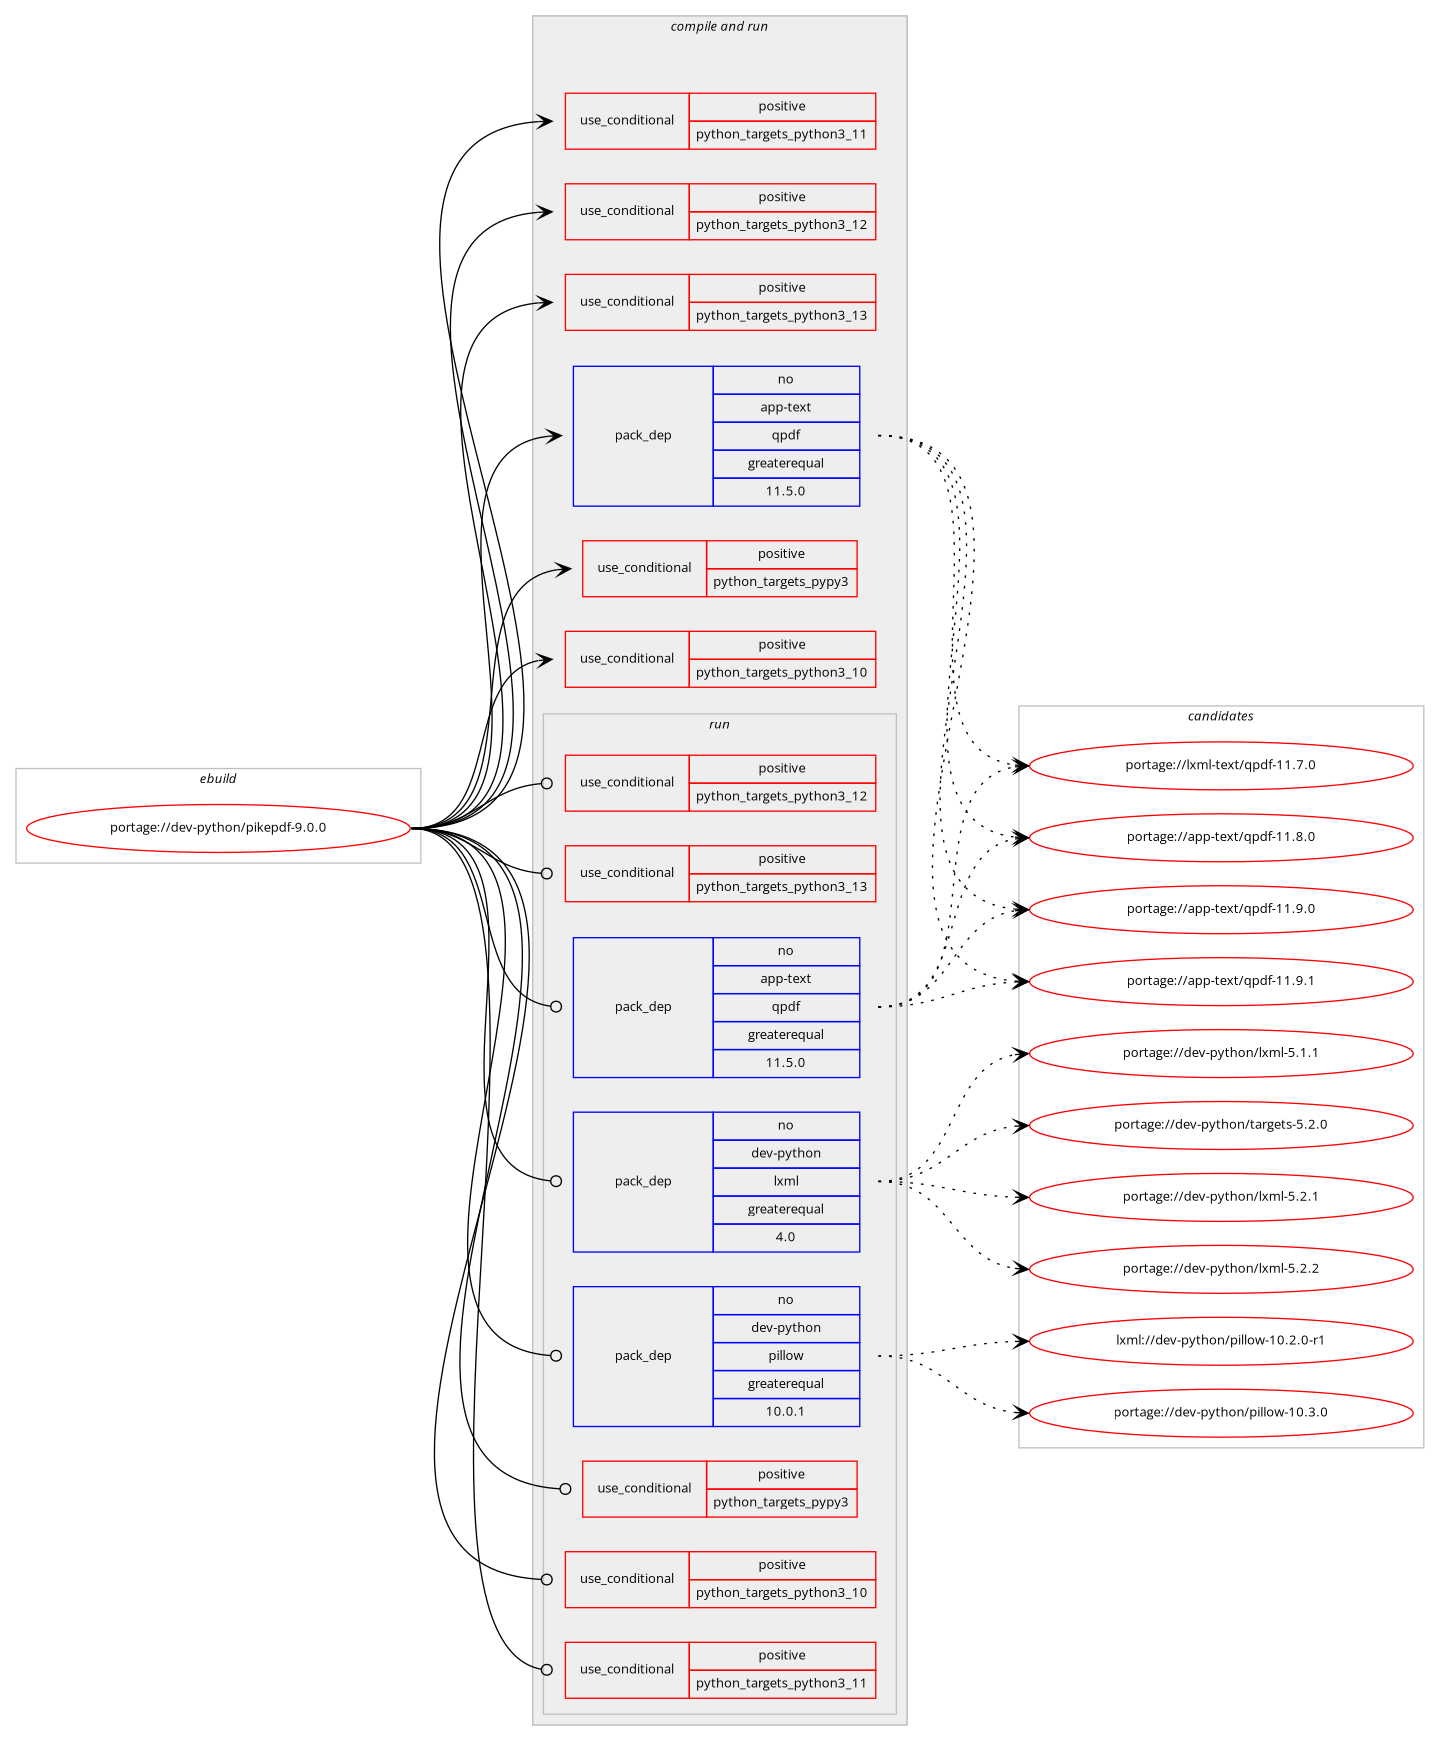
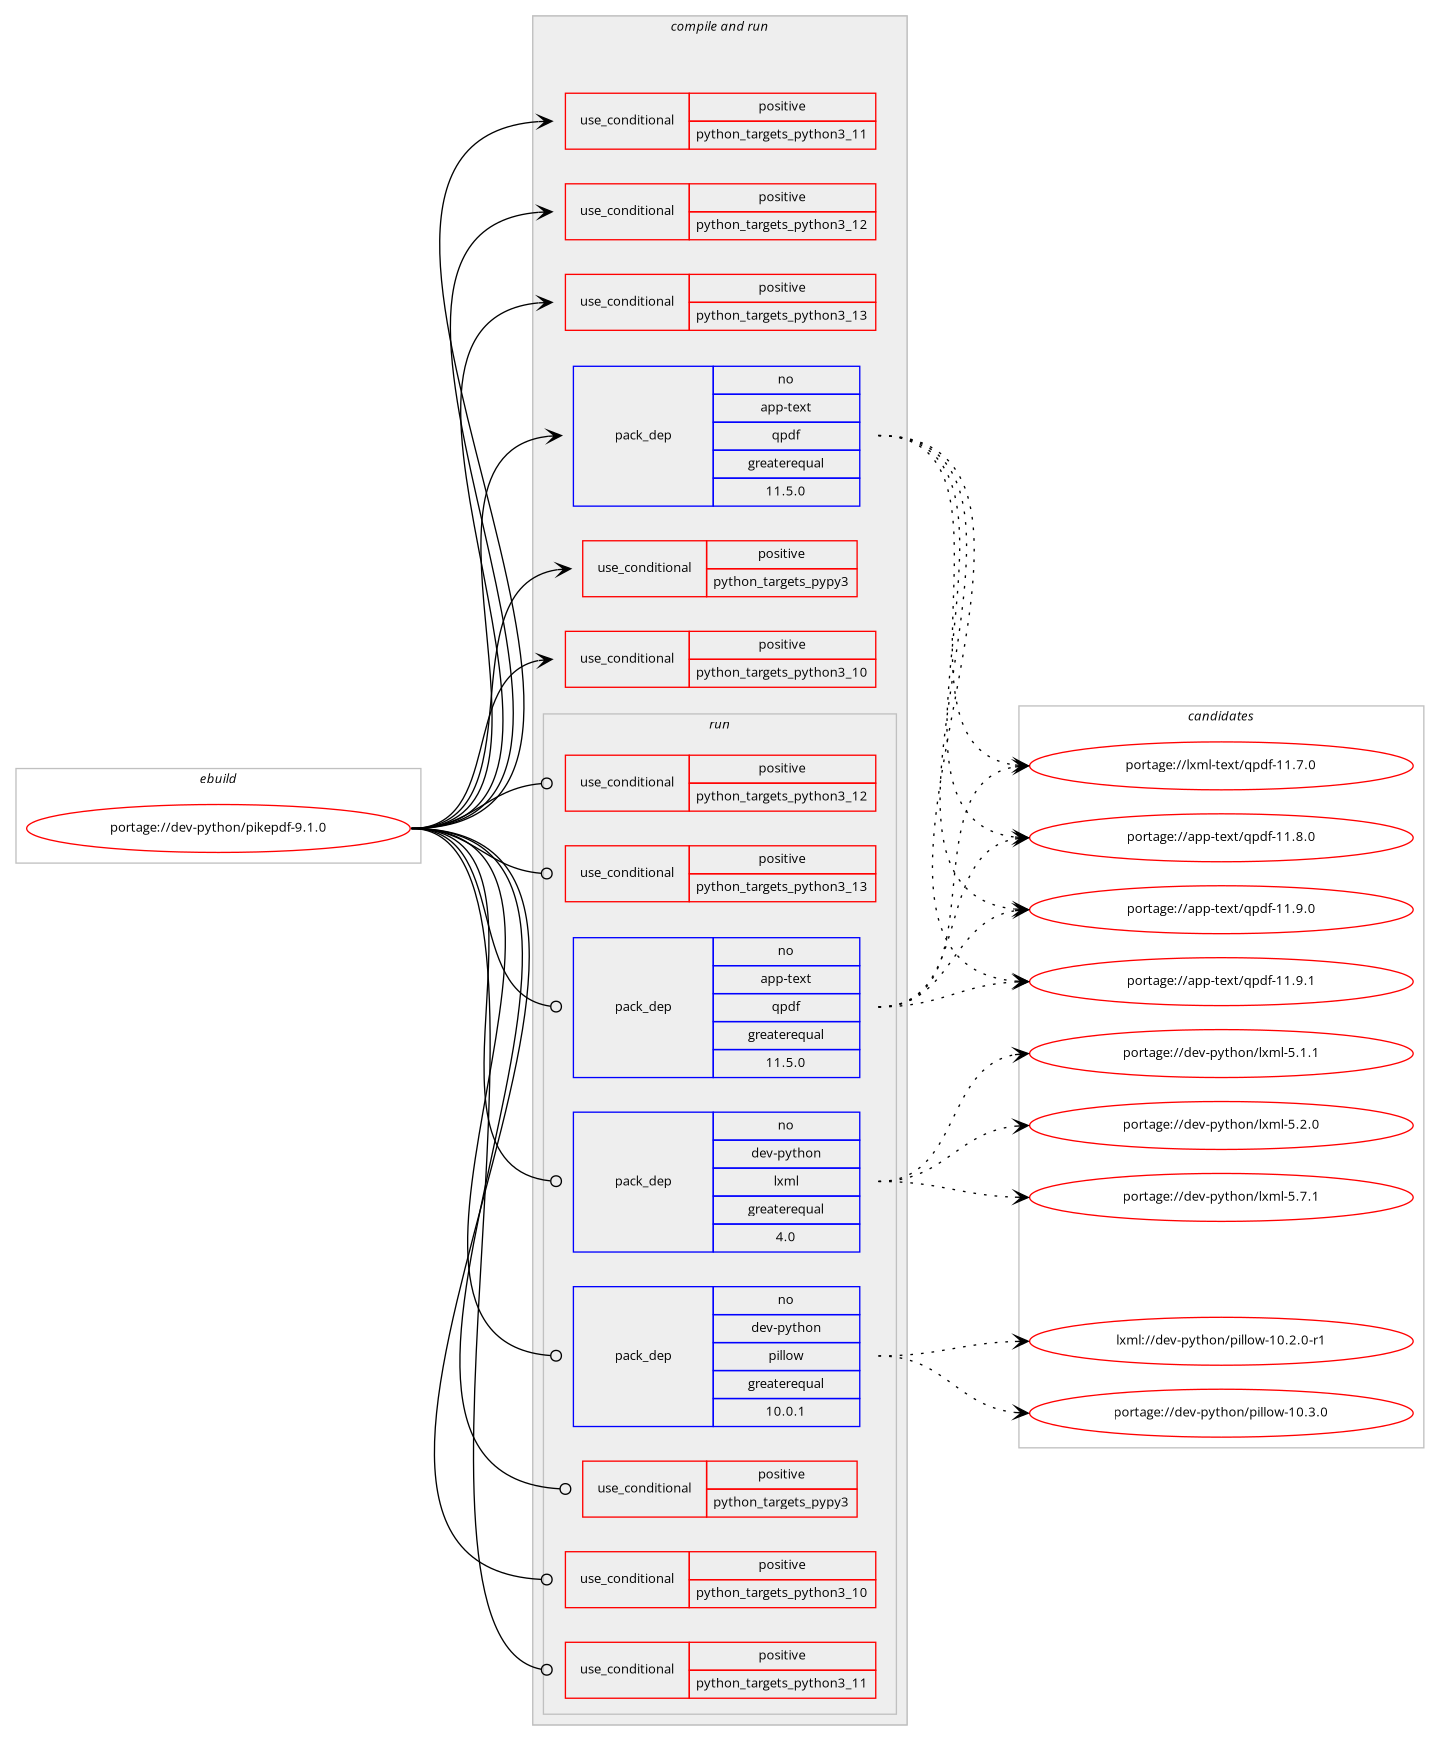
(218, 828) -> (218, 828)
(1221, 1125) -> (1221, 1125)
(1221, 1197) -> (1221, 1197)
(1221, 1269) -> none
